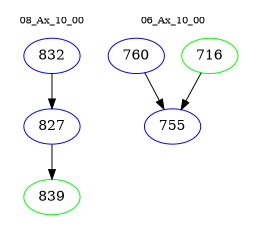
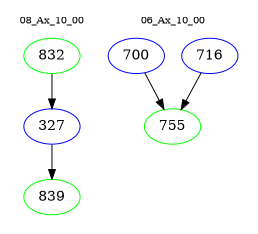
(52, 56) -> (52, 56)
(136, 56) -> (136, 56)
(210, 56) -> (210, 56)
(52, 126) -> (52, 126)
(173, 126) -> (173, 126)
